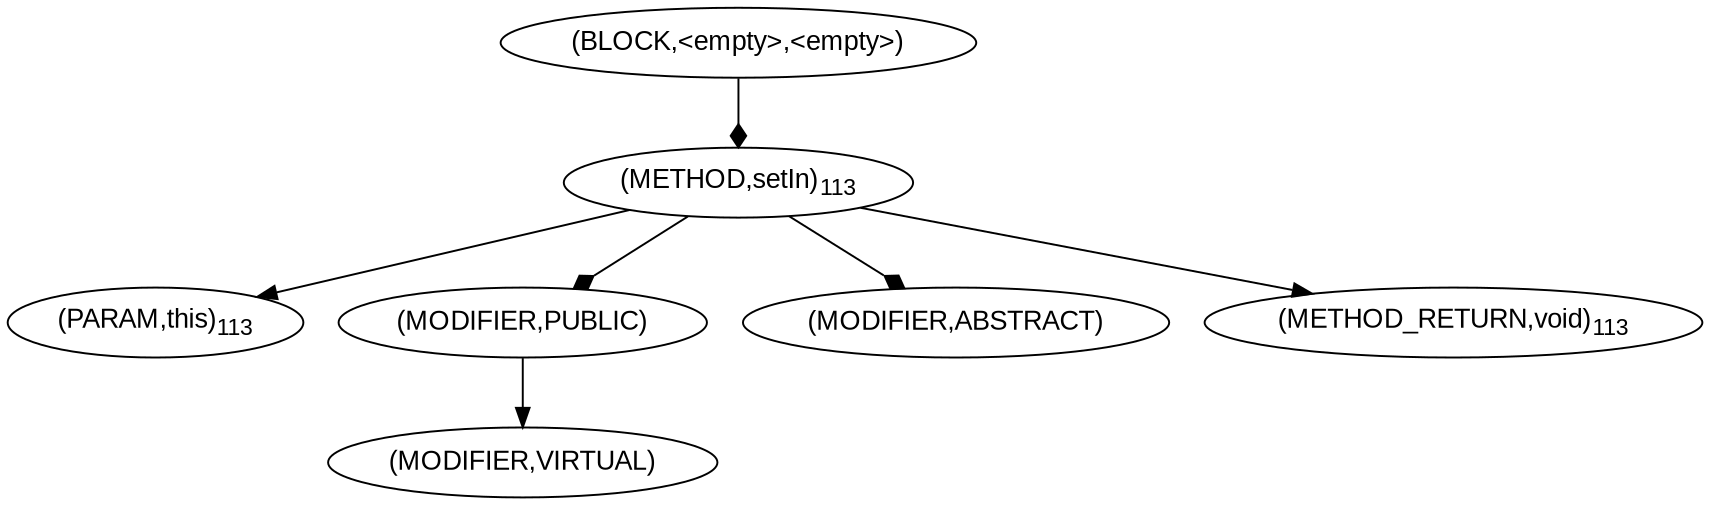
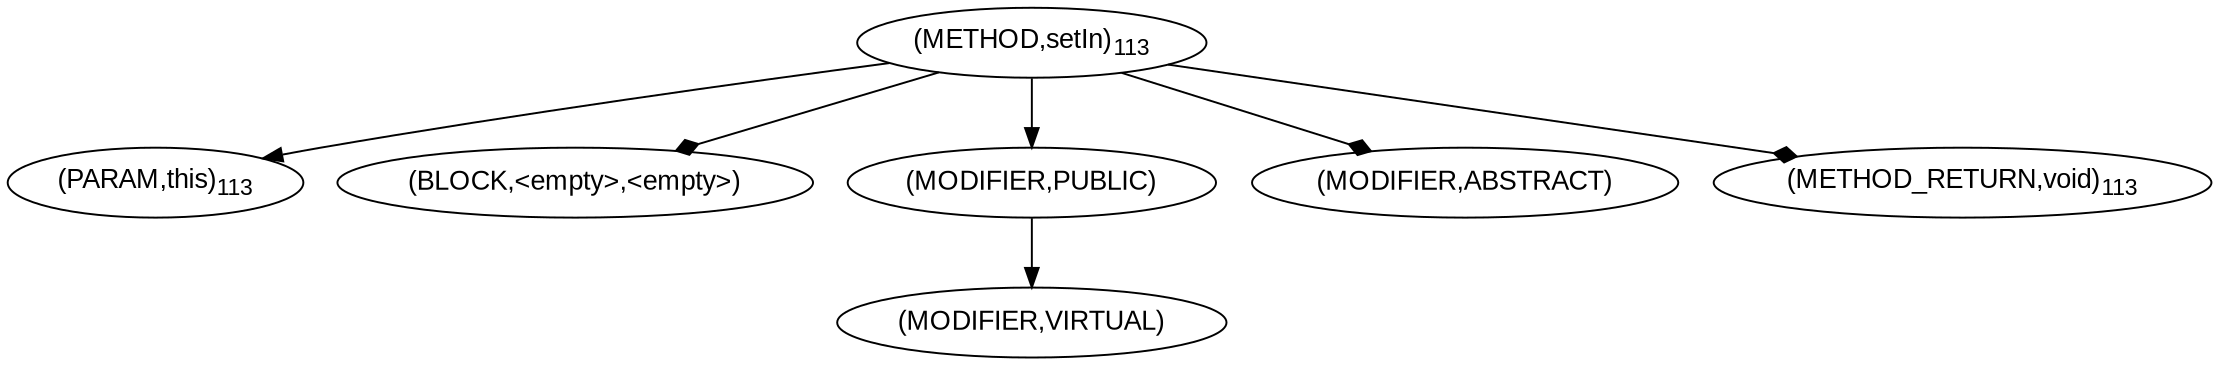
(738, 101) -> (819, 108)
(641, 246) -> (1032, 103)
(1077, 249) -> (1471, 109)
